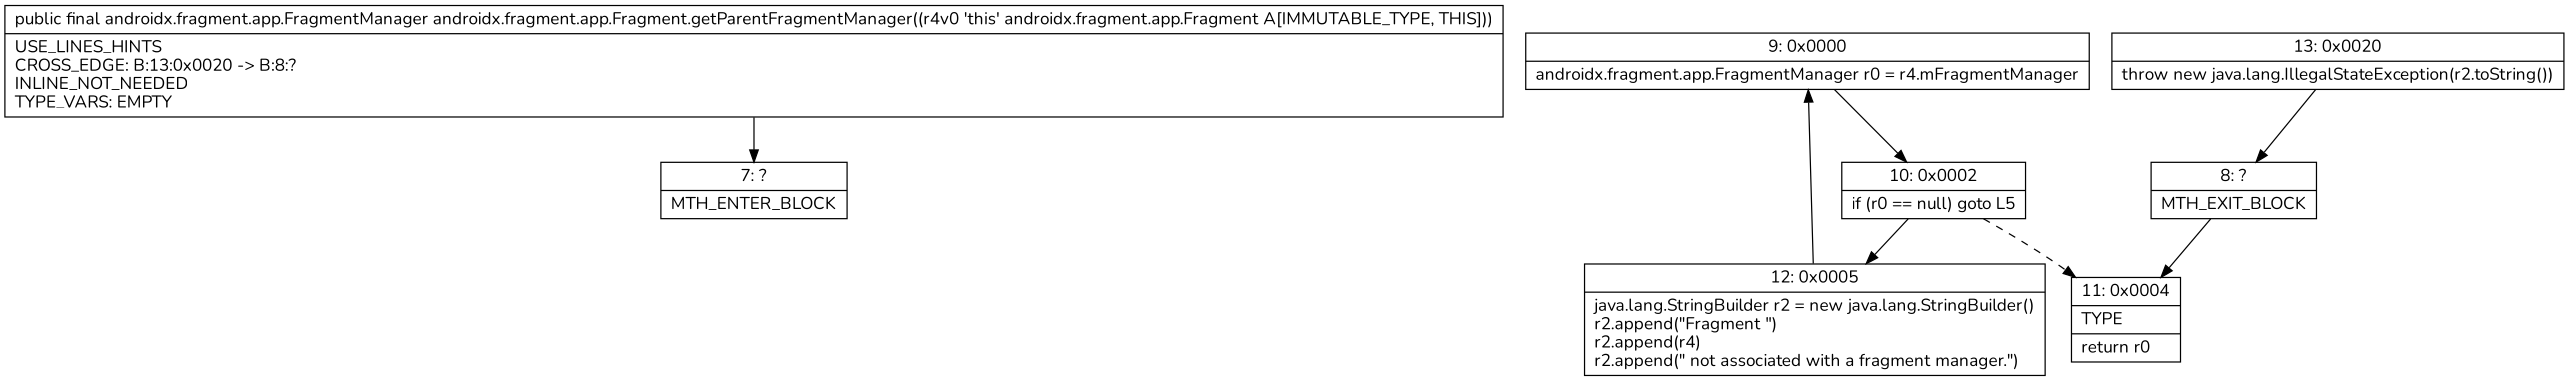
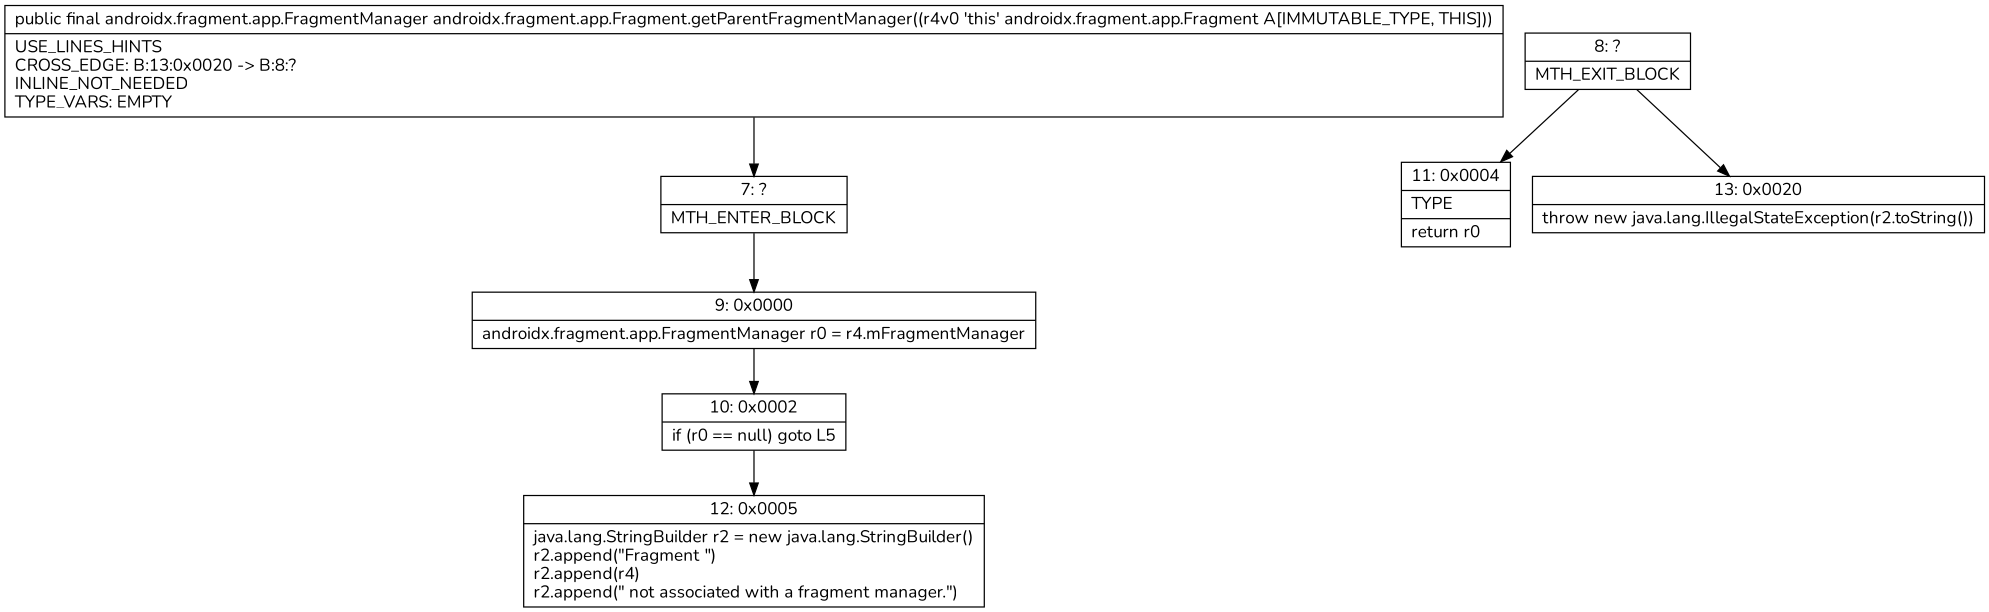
(2290, 121) -> (1679, 129)
(1811, 183) -> (754, 256)
(2025, 243) -> none
